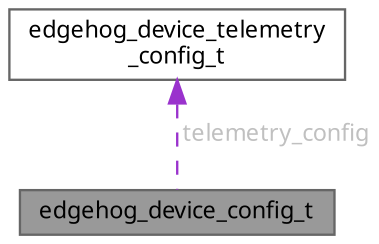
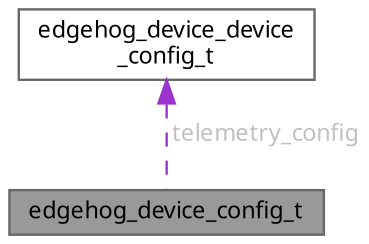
(177, 45) -> (167, 45)
